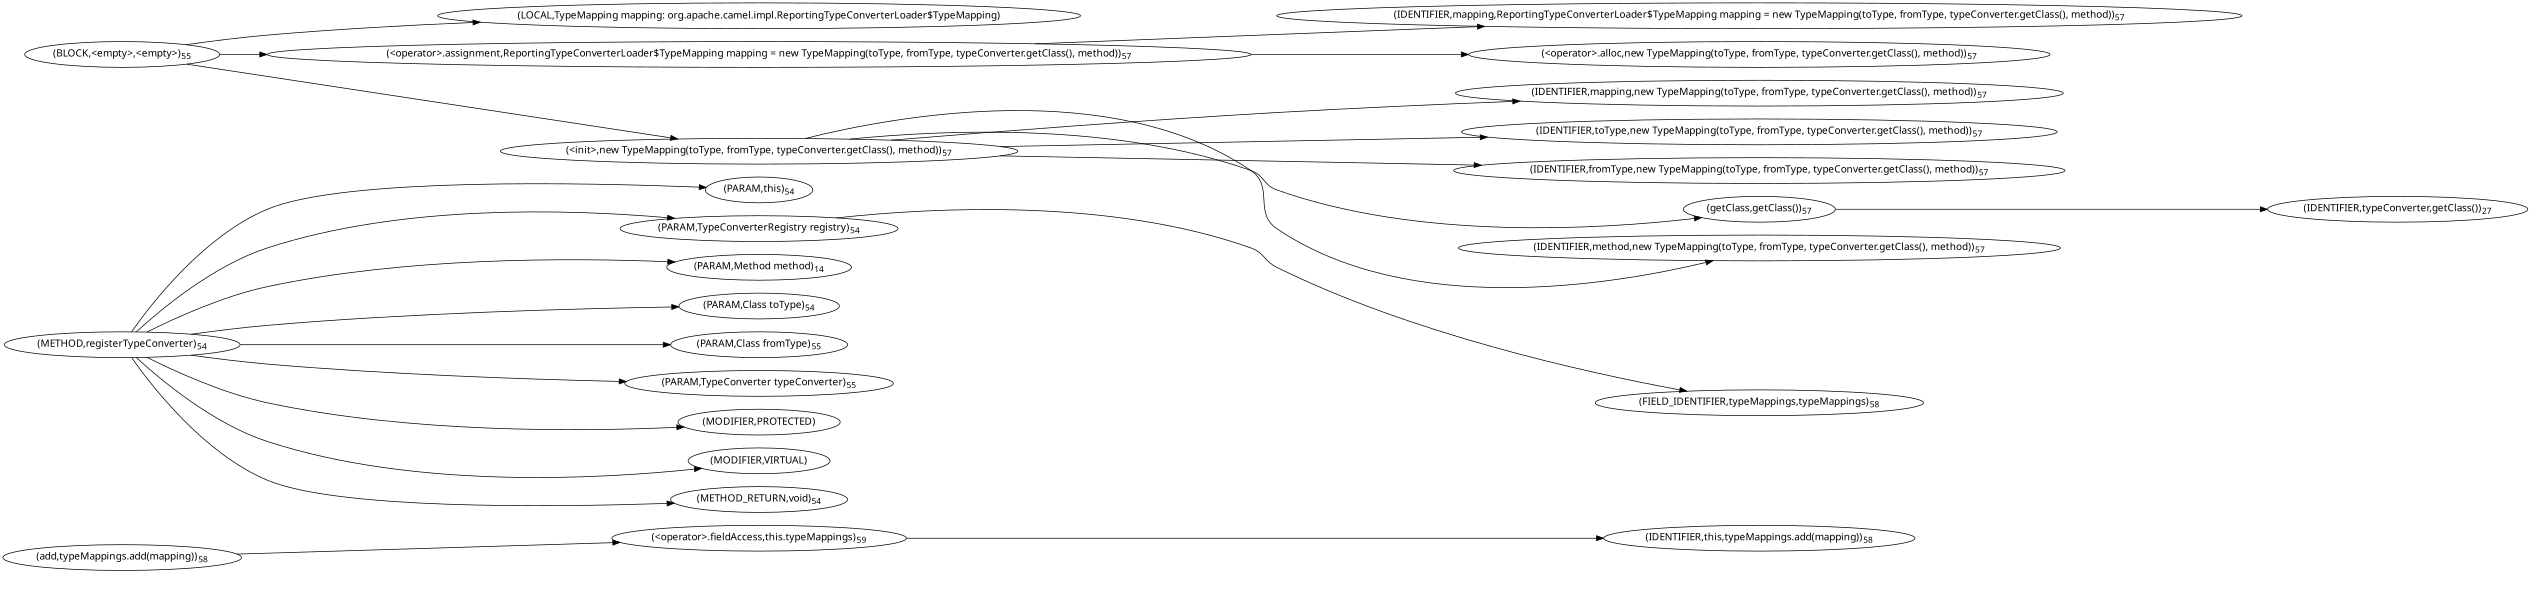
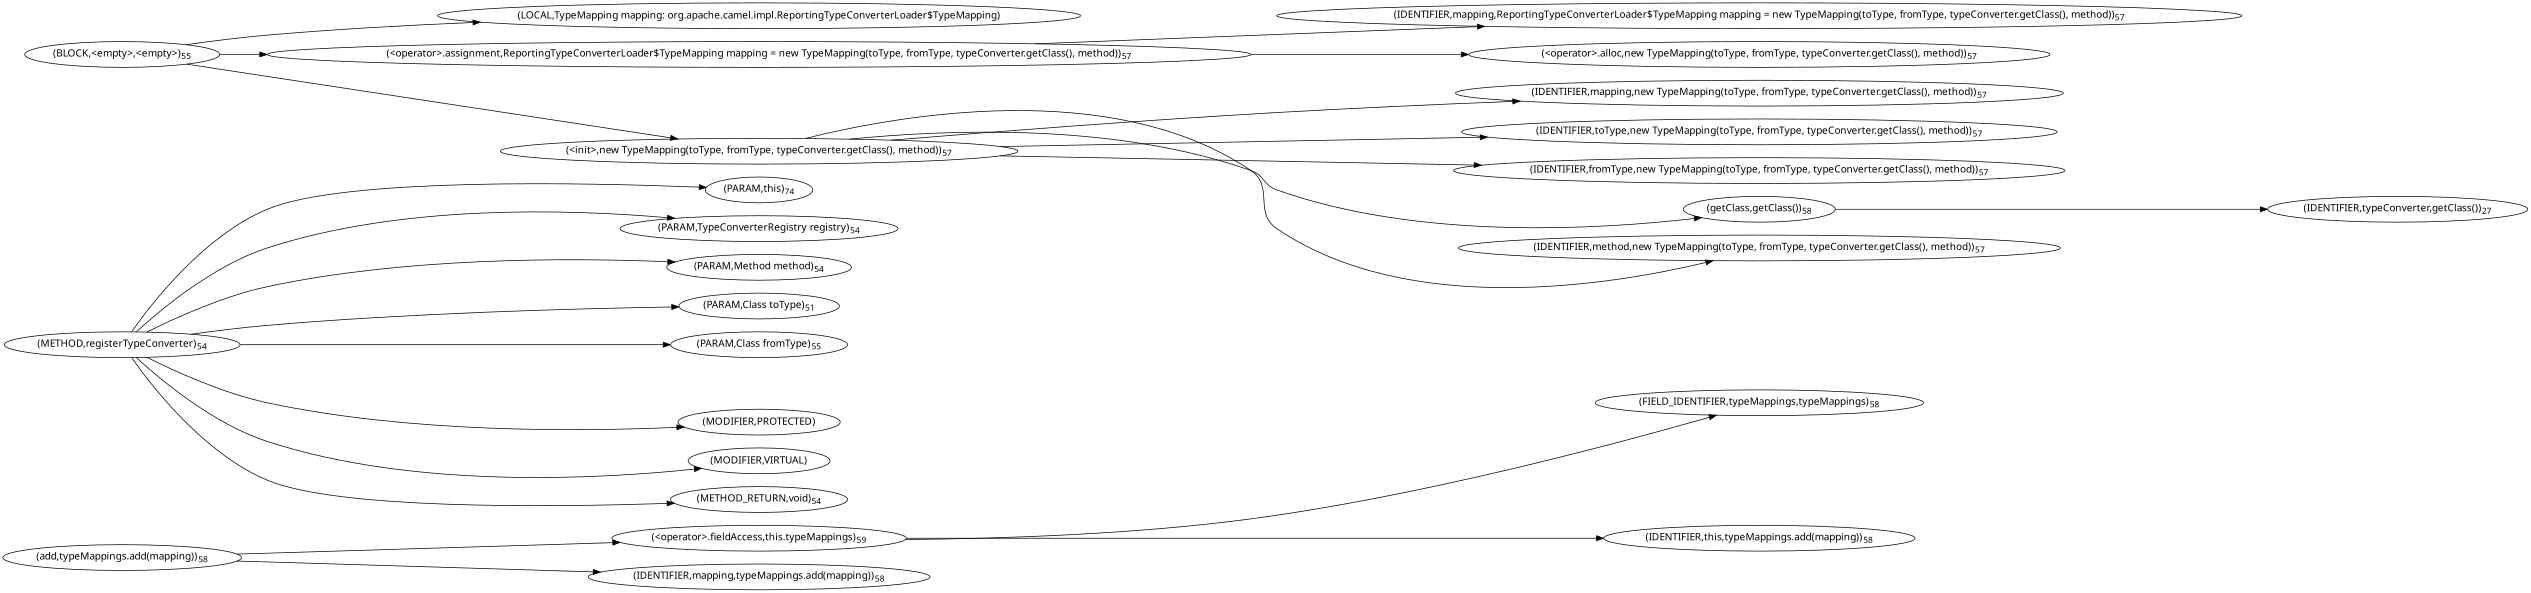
(790, 189) -> (790, 189)
(1807, 208) -> (1807, 208)
(1265, 258) -> (1312, 510)
(819, 266) -> (819, 266)
(810, 305) -> (810, 305)
(759, 383) -> none
none -> (759, 577)
